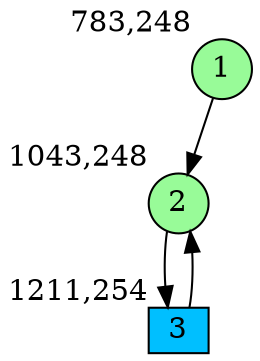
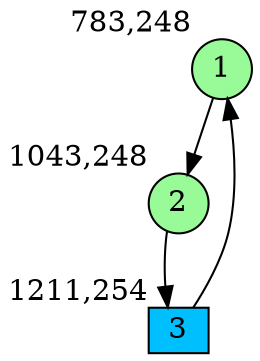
(192, 280) -> (231, 218)
